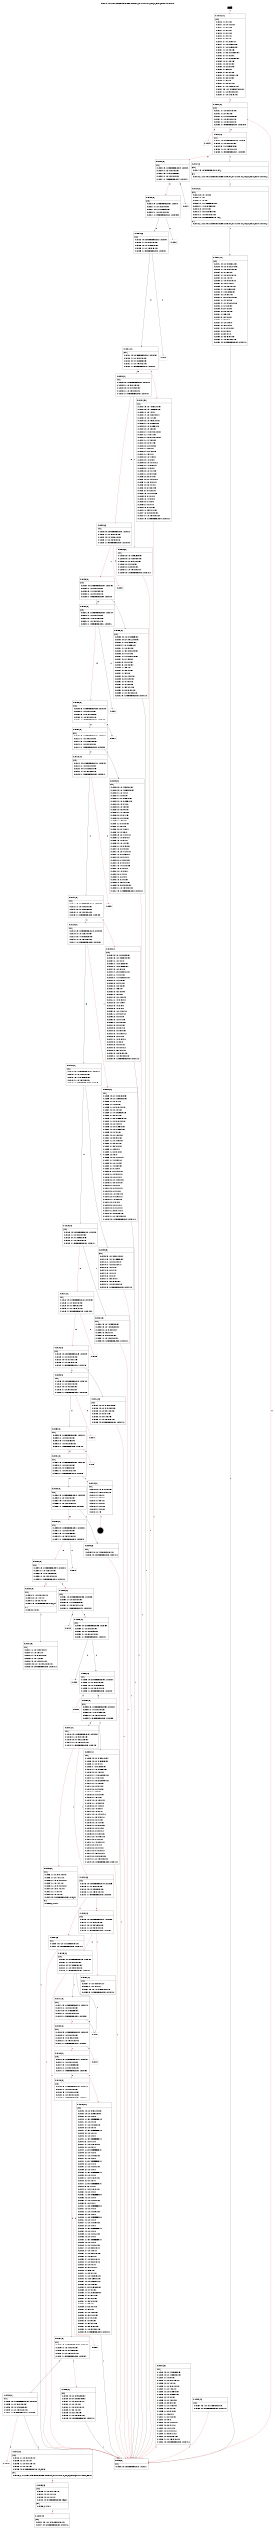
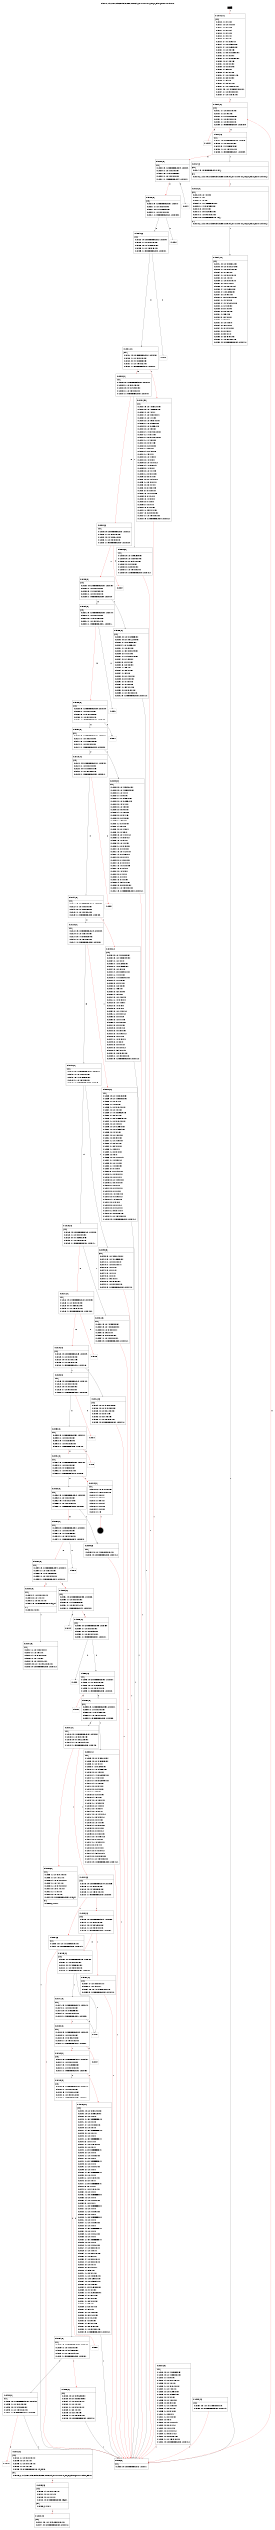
(52, 2239) -> (113, 2227)
